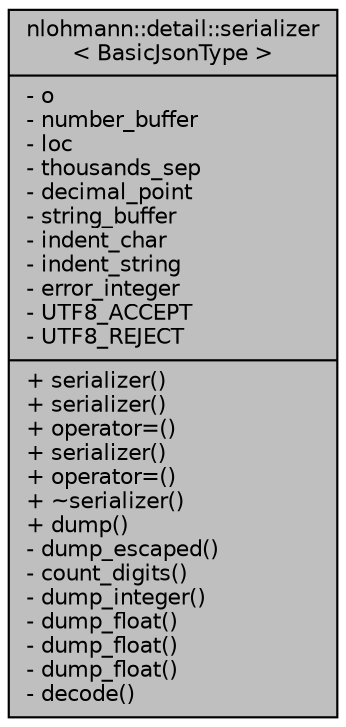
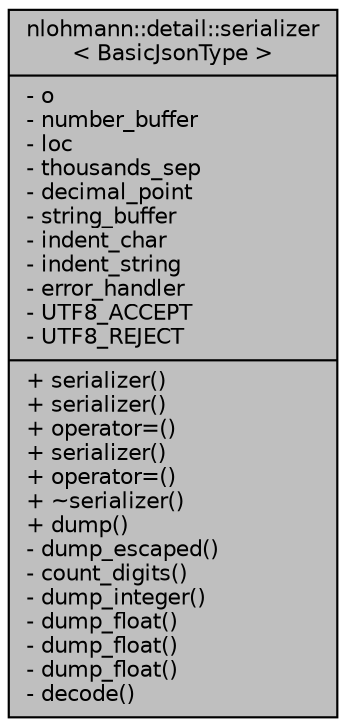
(103, 289) -> (106, 289)
